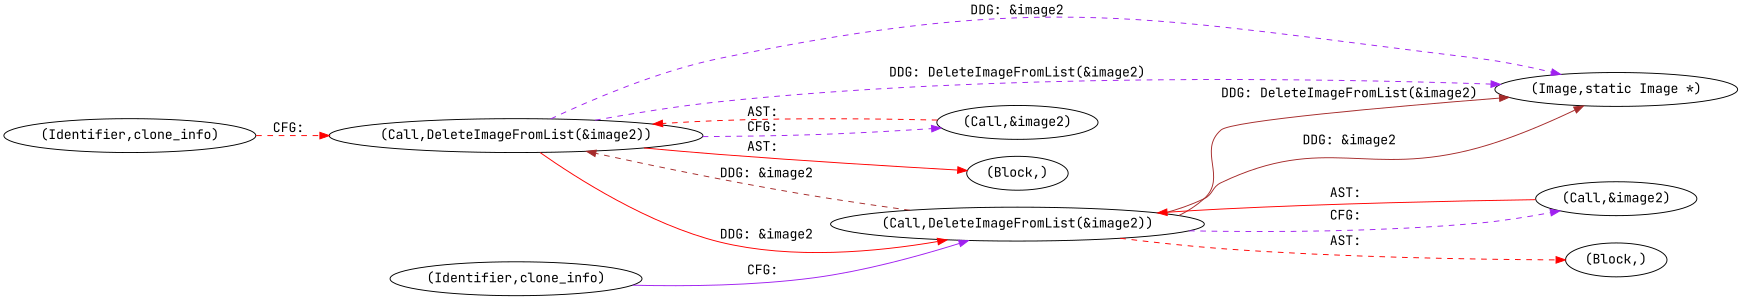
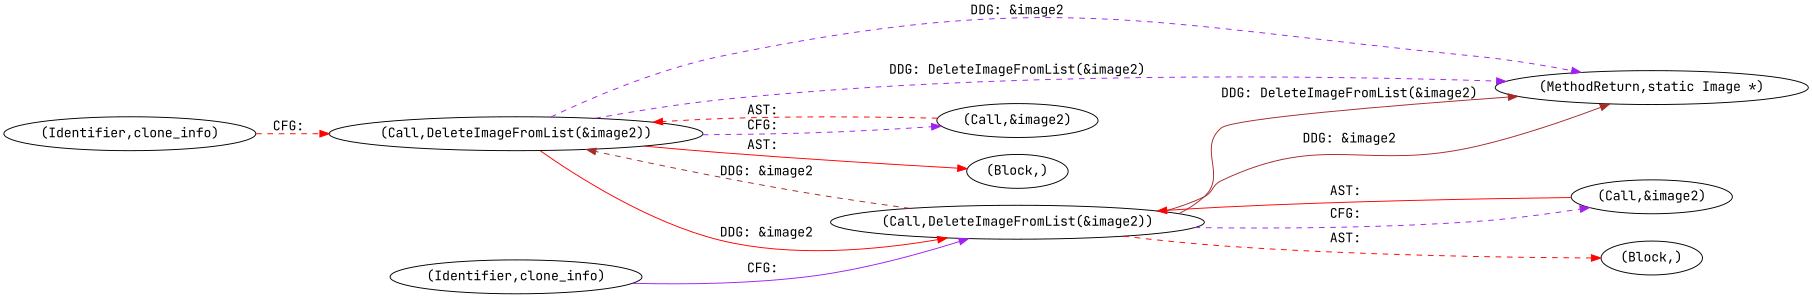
(1616, 89) -> (1652, 88)
